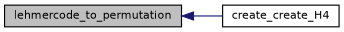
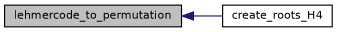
(281, 16) -> (277, 16)
